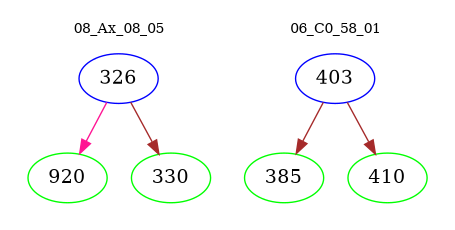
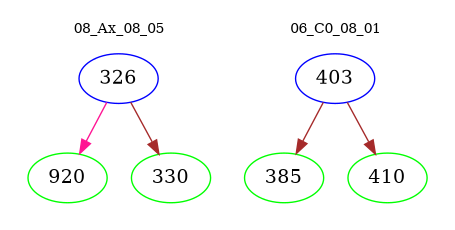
(336, 30) -> (336, 30)
